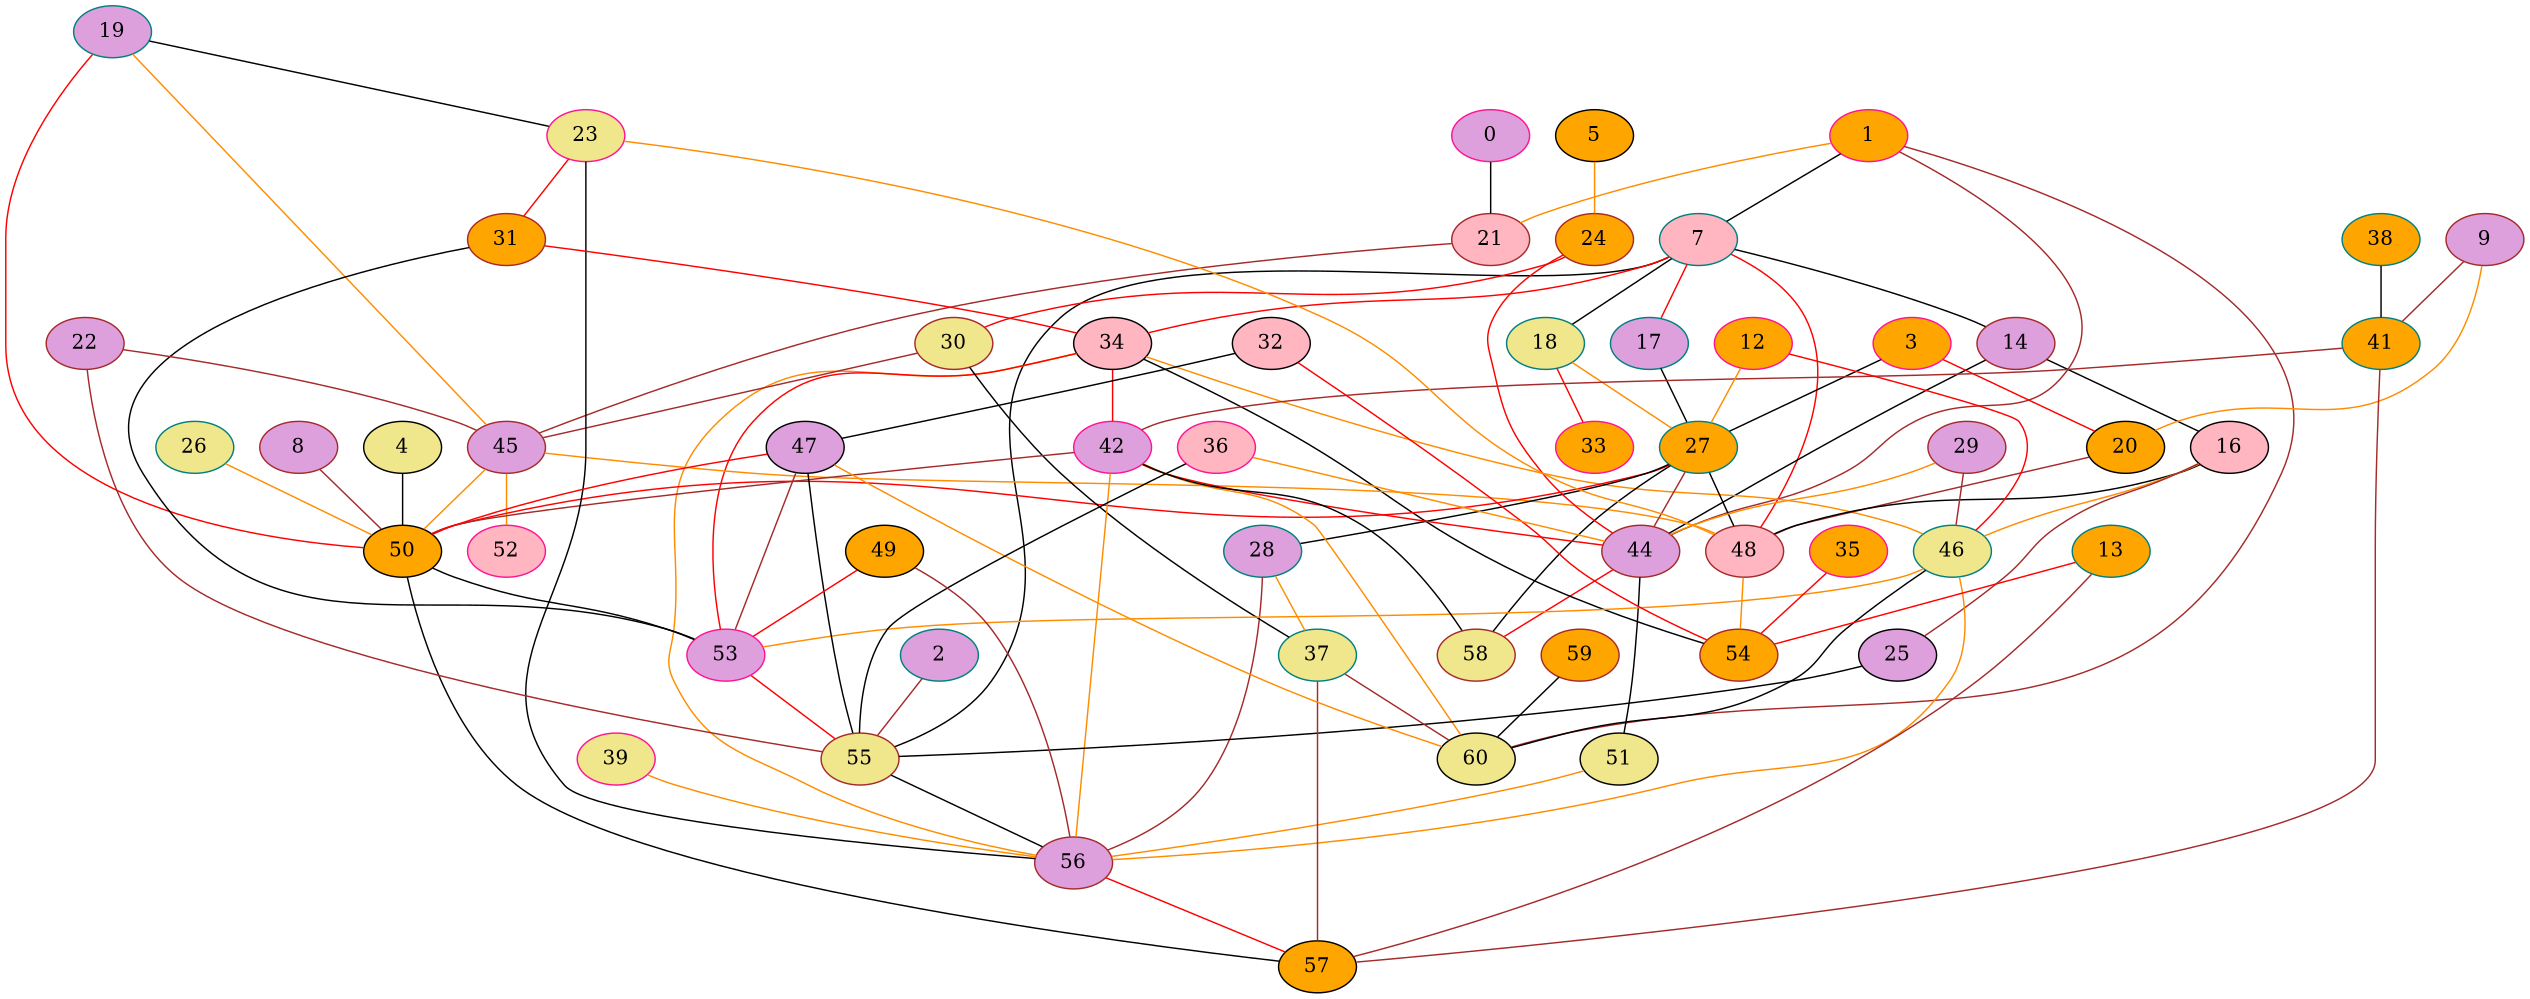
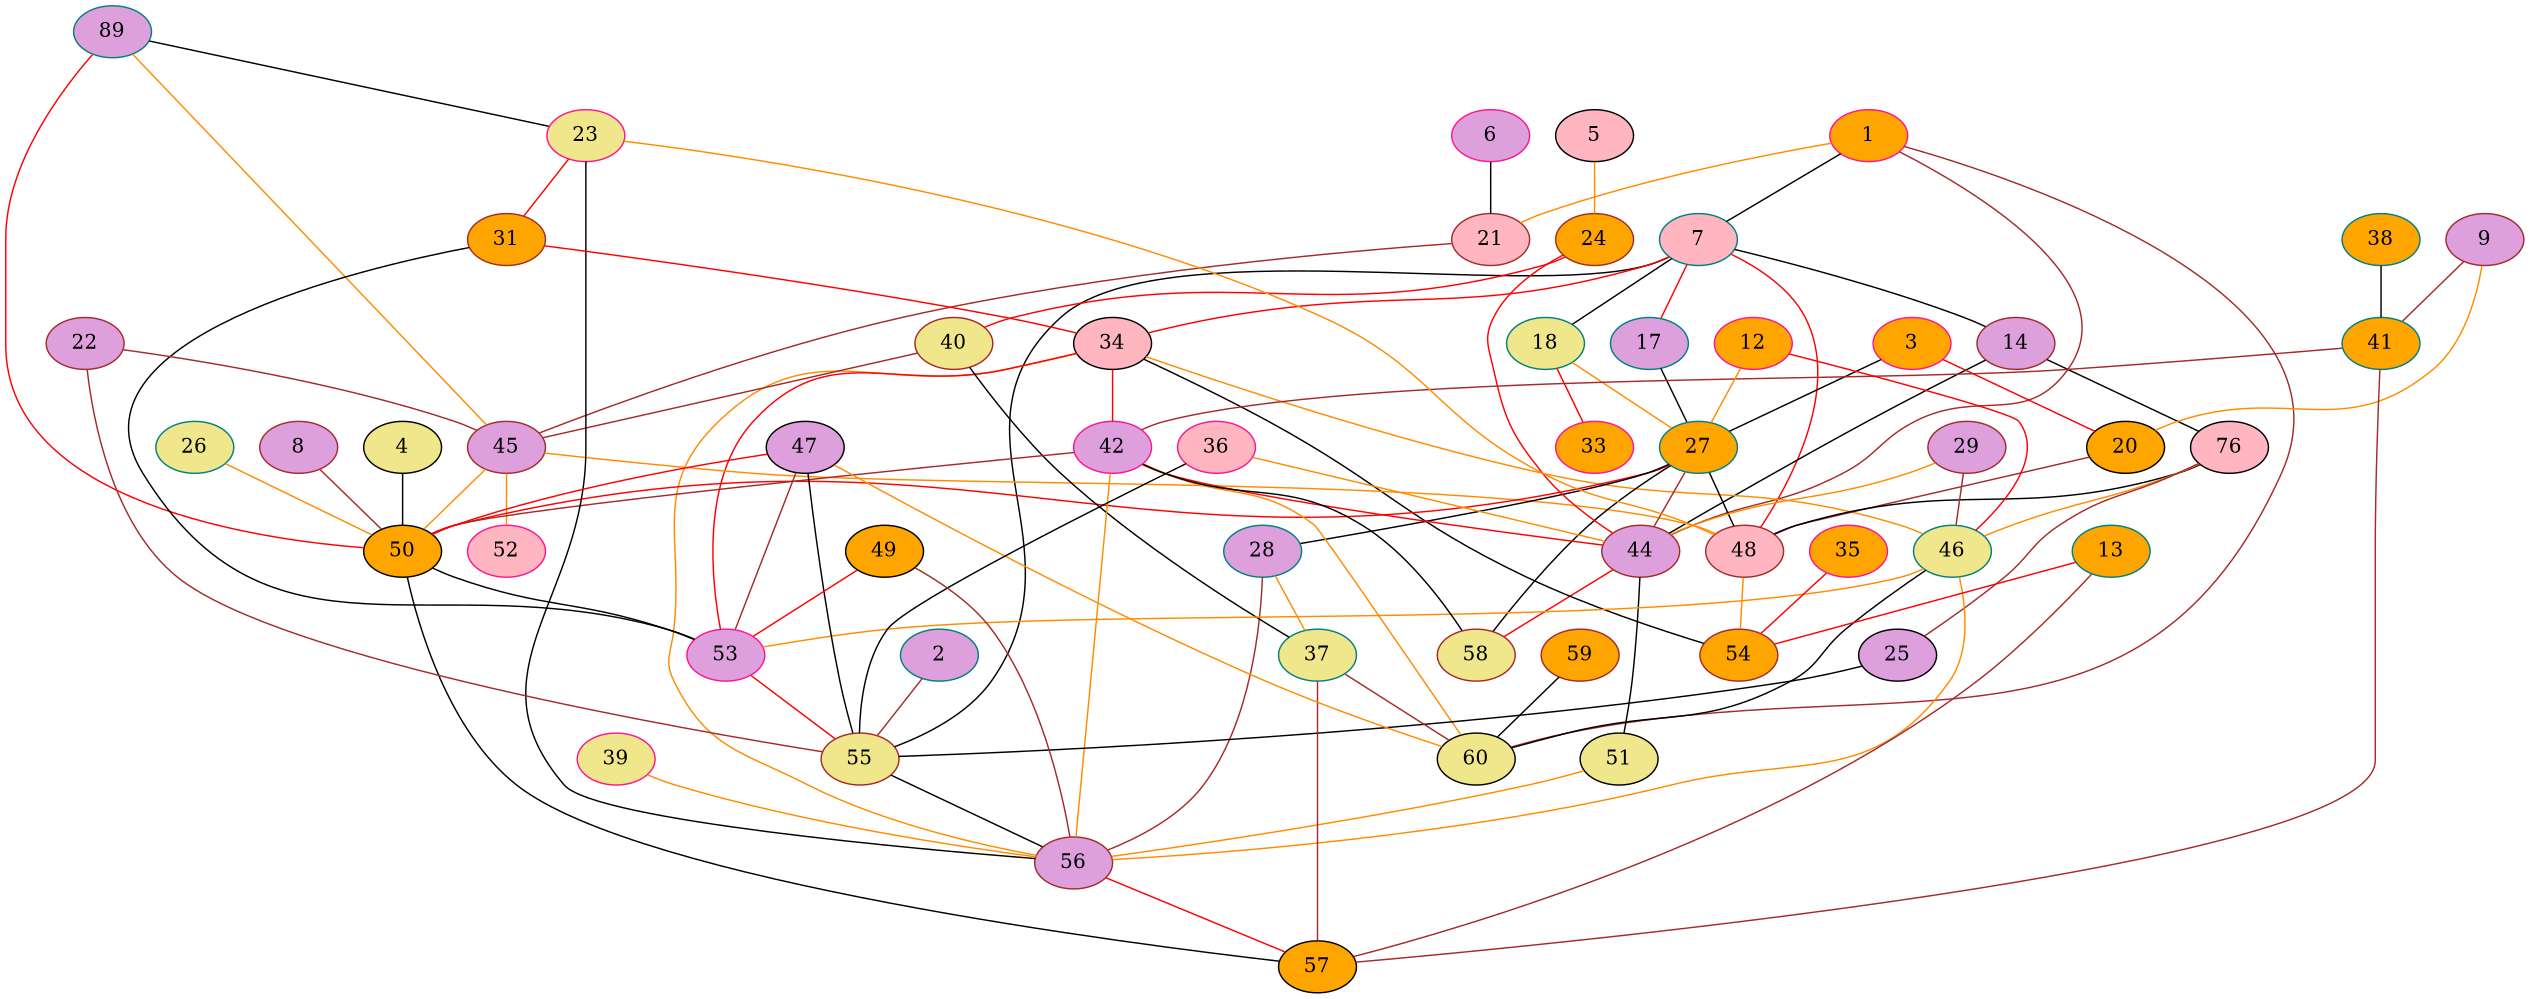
(113, 32) -> (113, 32)
(1491, 136) -> (1491, 136)
(1595, 136) -> (1595, 136)
(954, 343) -> (954, 343)
(1271, 343) -> none
(2230, 447) -> (2230, 447)
